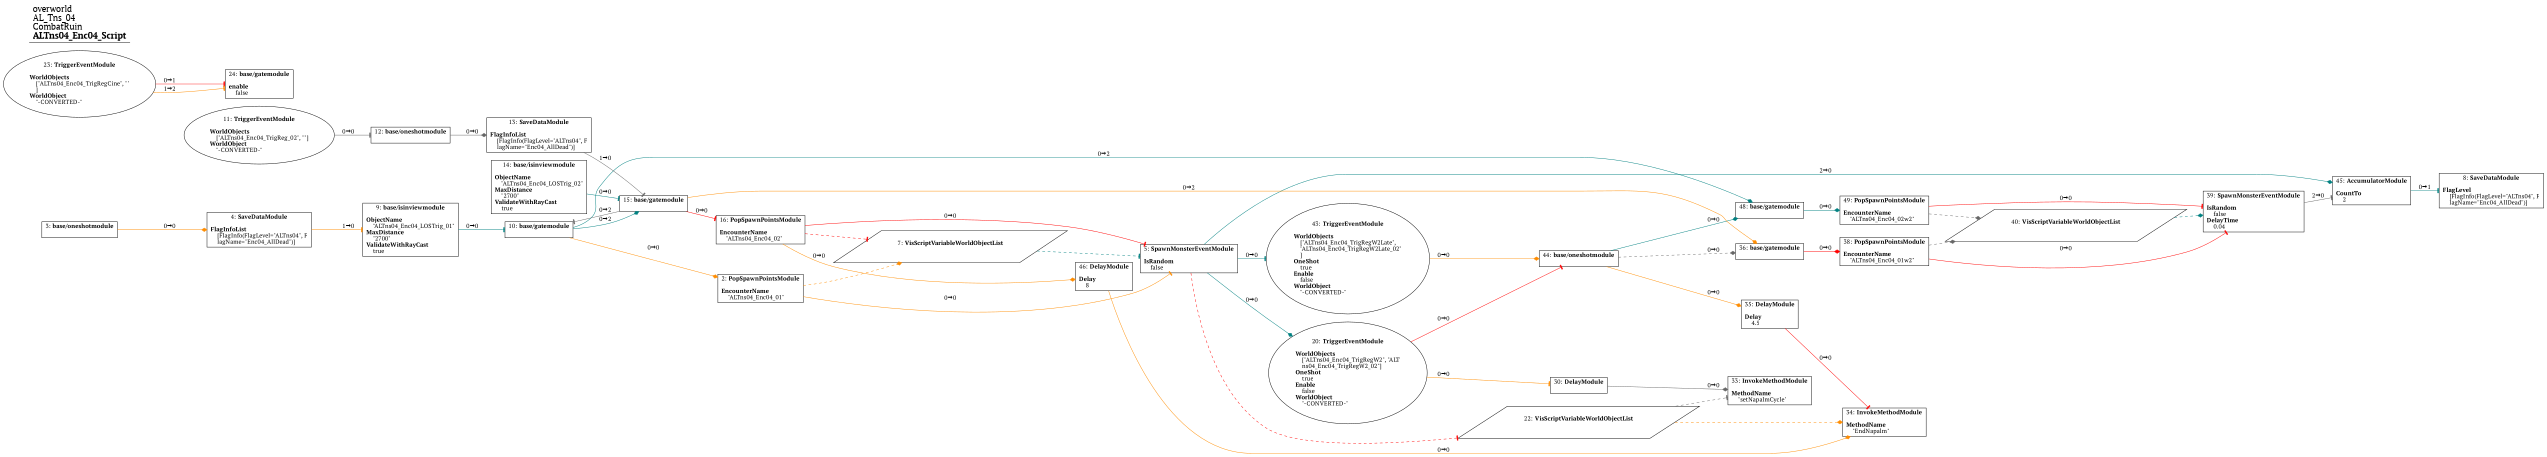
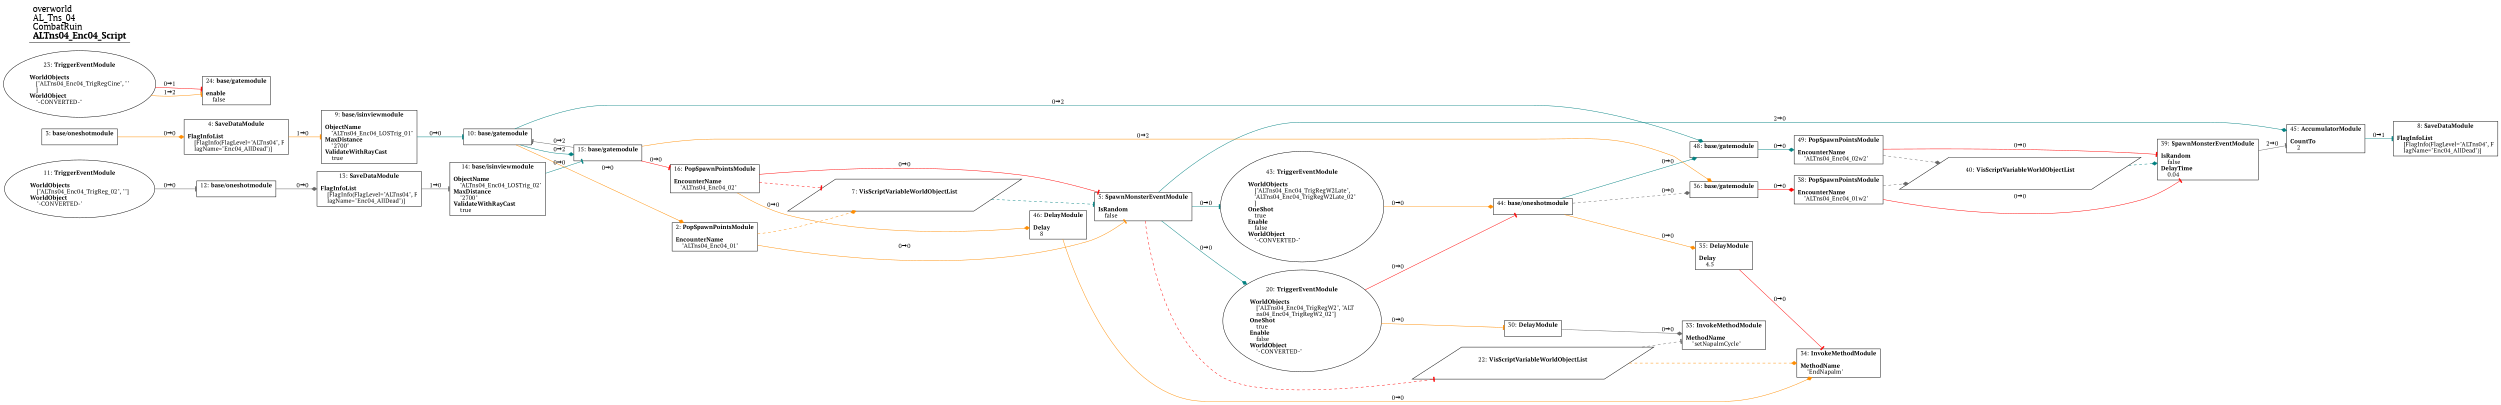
(616, 173) -> (434, 189)
(2457, 190) -> (2415, 138)
